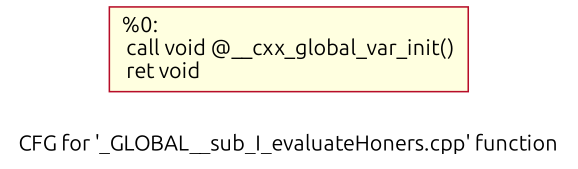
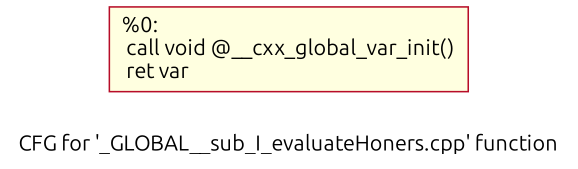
(162, 72) -> (156, 72)
